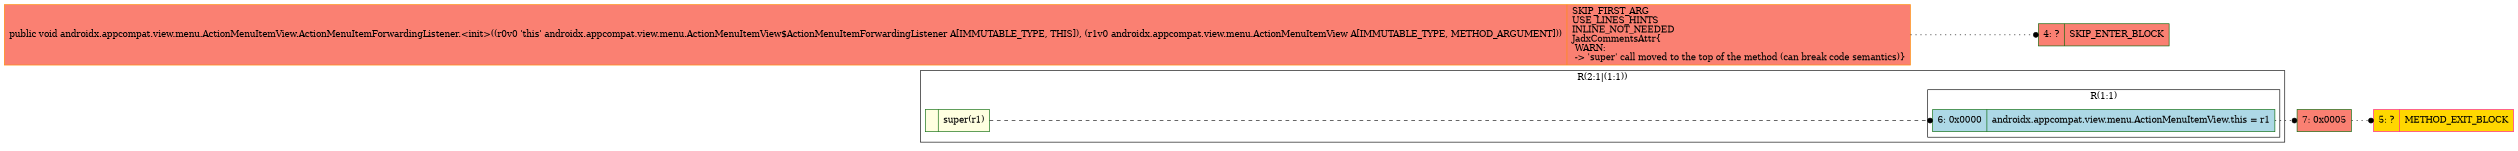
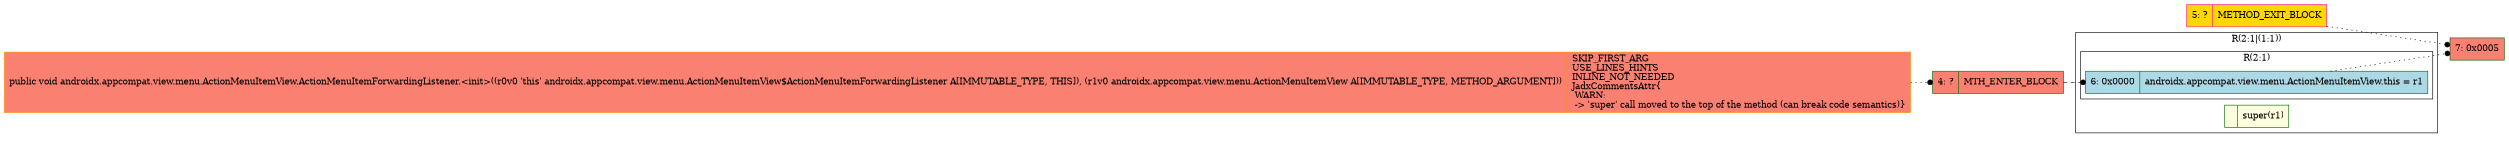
(2117, 35) -> (2011, 82)
(2104, 97) -> (2257, 59)
(1458, 121) -> (2072, 82)
(2360, 121) -> (2392, 36)
